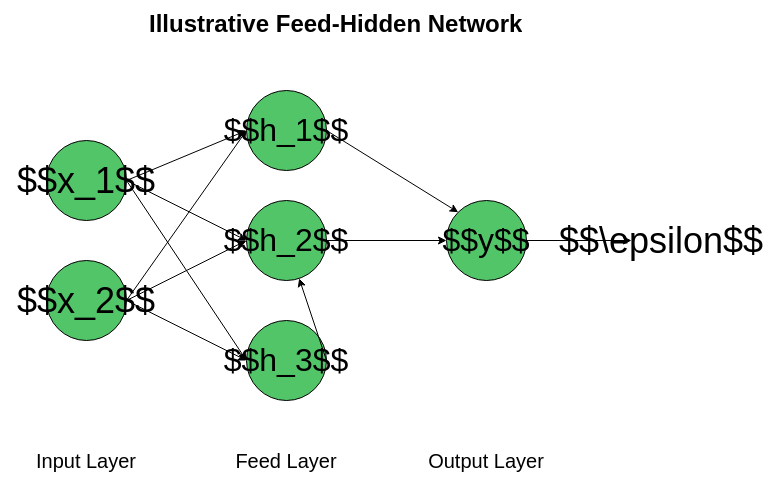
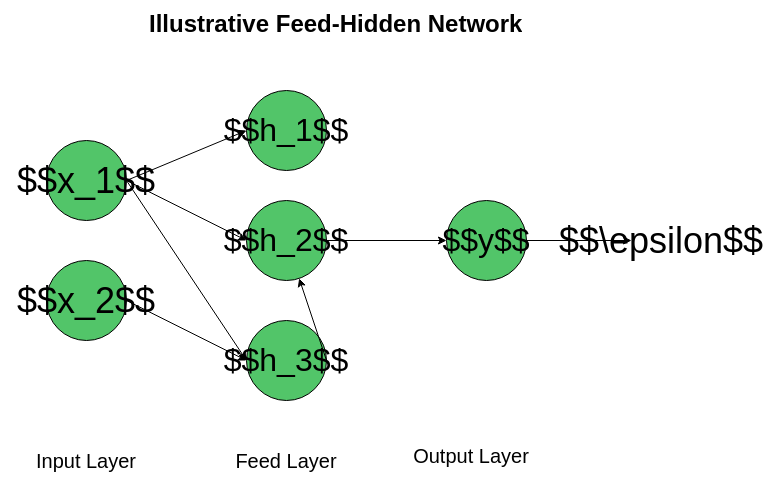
(391, 170) -> none
(186, 217) -> none
(184, 272) -> none
(487, 461) -> (472, 456)
